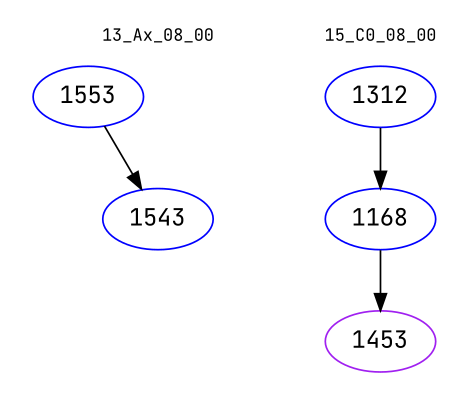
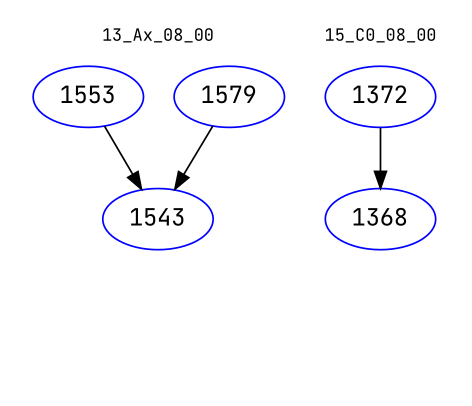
none -> (229, 97)
(380, 97) -> (380, 97)
(380, 219) -> (380, 219)
(380, 341) -> none
